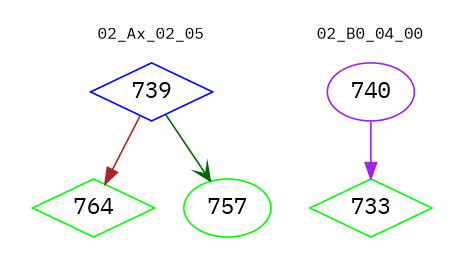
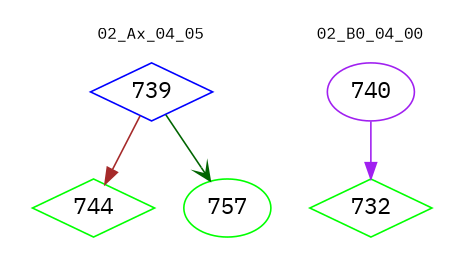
(152, 35) -> (152, 35)
(94, 208) -> (94, 208)
(371, 208) -> (371, 208)
